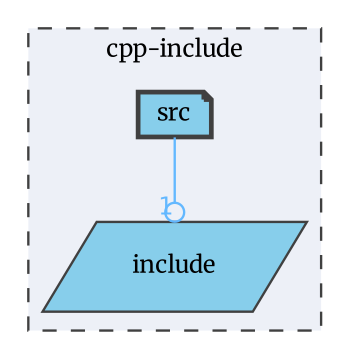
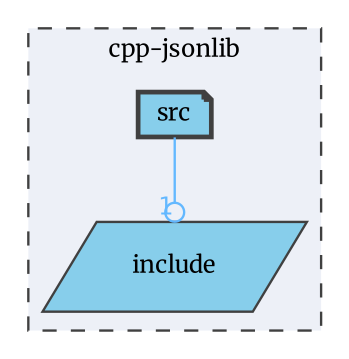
(175, 51) -> (175, 51)
